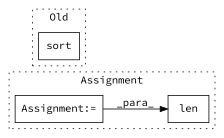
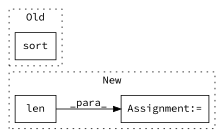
(112, 81) -> (112, 81)
(132, 109) -> (85, 109)
